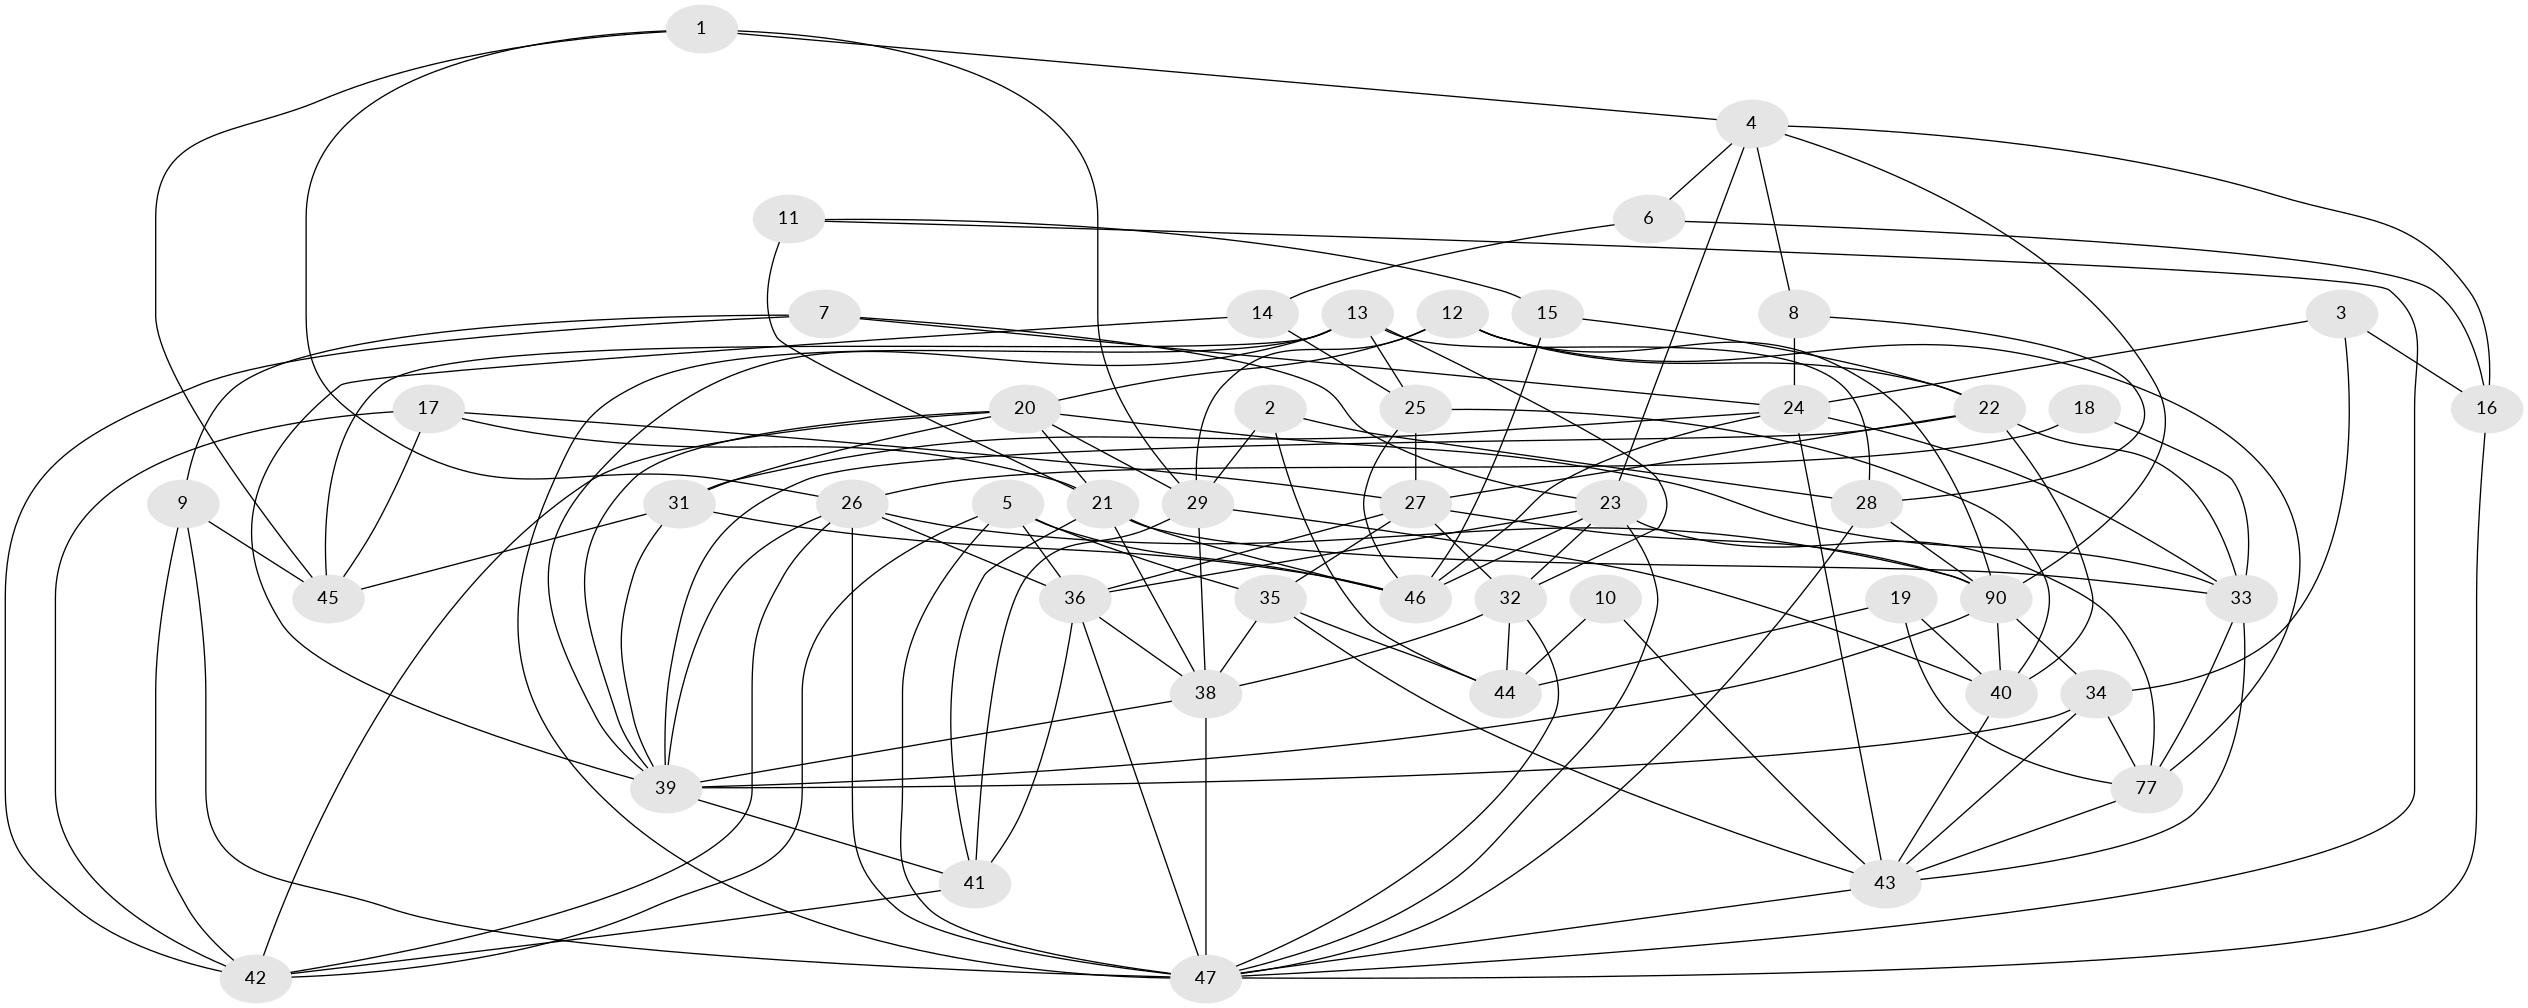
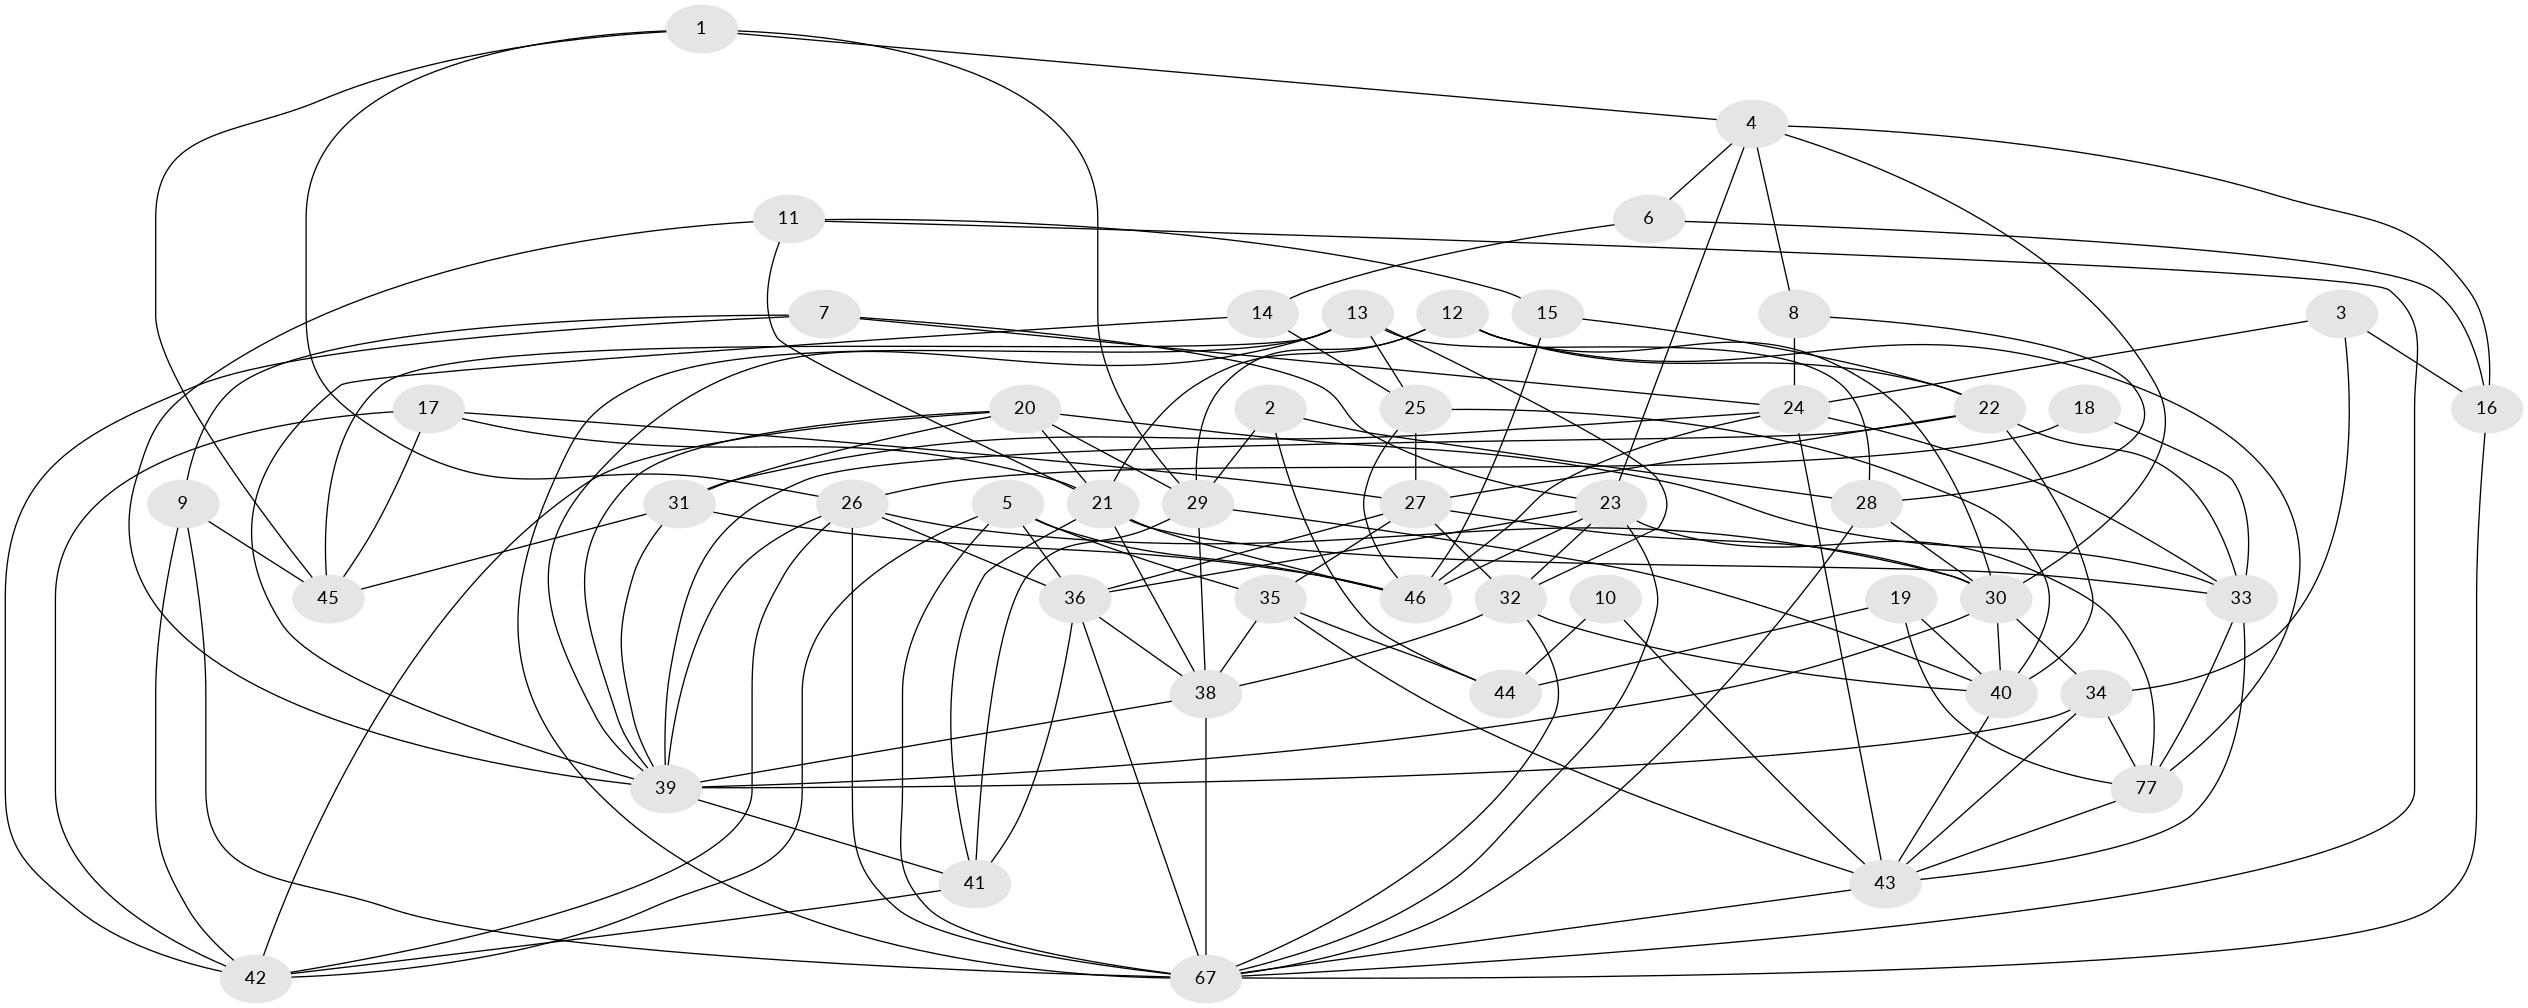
(1225, 371) -> (1229, 368)
none -> (144, 455)
(1996, 599) -> (1996, 599)
(1508, 647) -> (1760, 667)
(1206, 979) -> (1206, 979)
